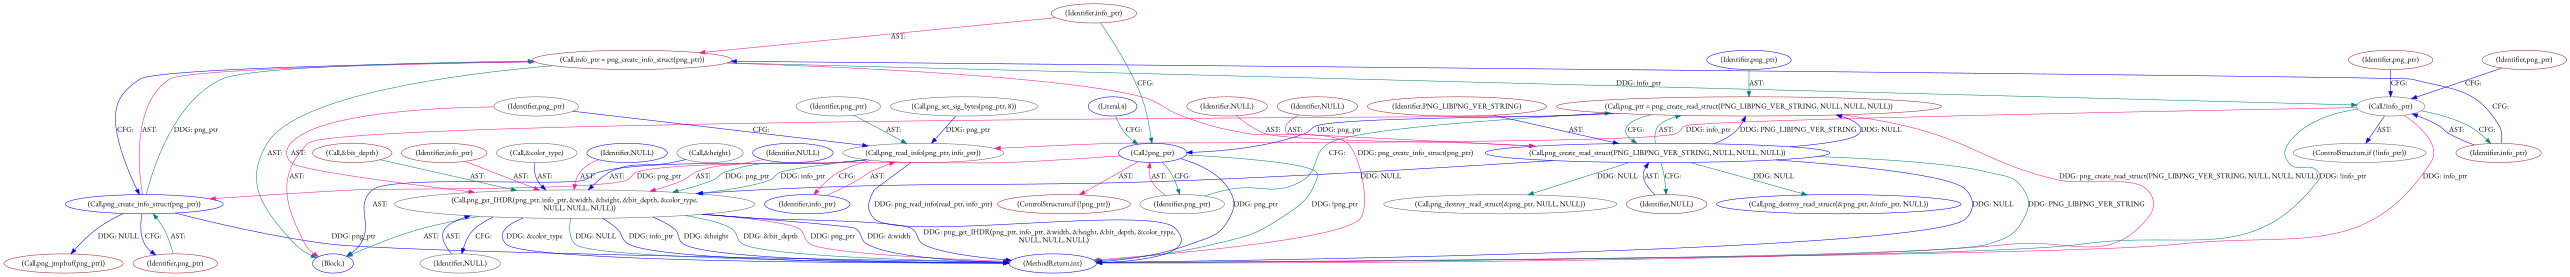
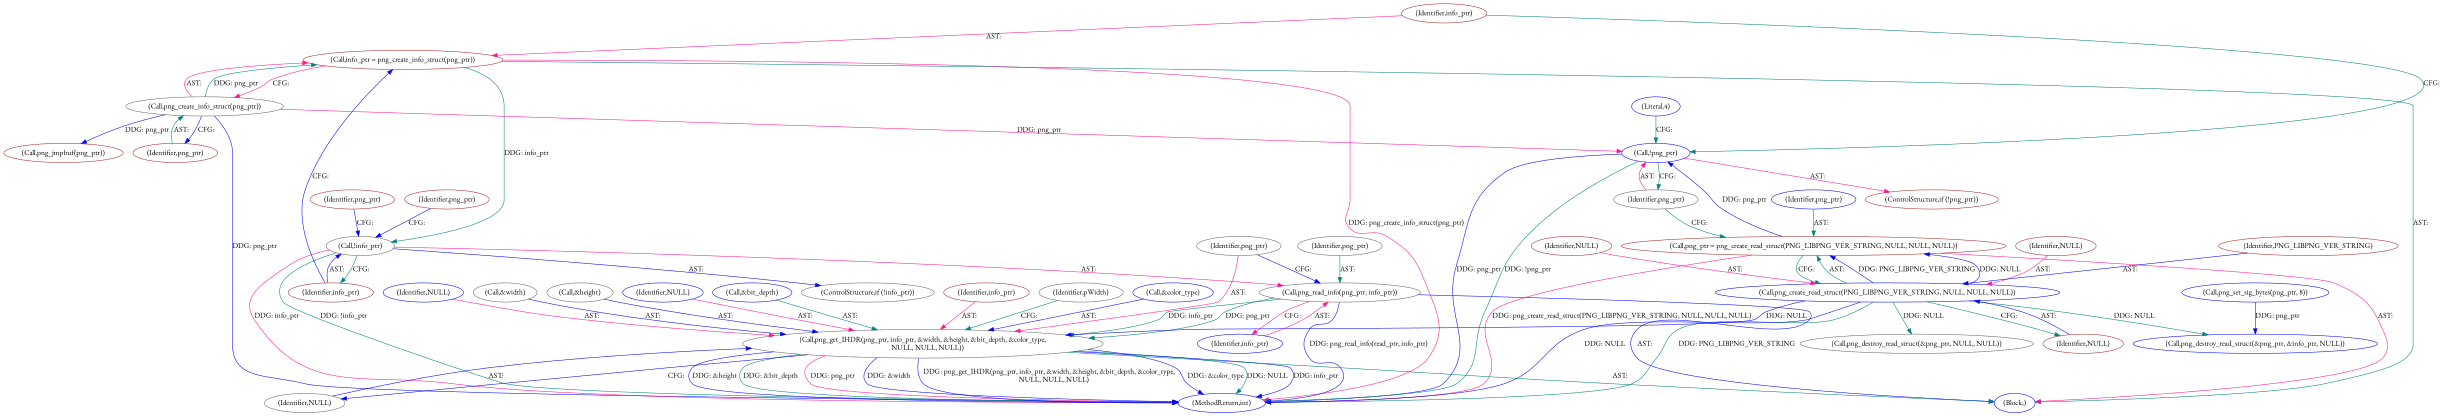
(171, 74) -> (281, 76)
(964, 106) -> (2255, 292)
(946, 128) -> (2255, 315)
(1708, 130) -> (1090, 269)
(352, 153) -> (752, 292)
(537, 153) -> (1173, 292)
(644, 171) -> (949, 130)
(144, 204) -> (205, 106)
(118, 236) -> (147, 130)
none -> (505, 292)
none -> (1081, 292)
